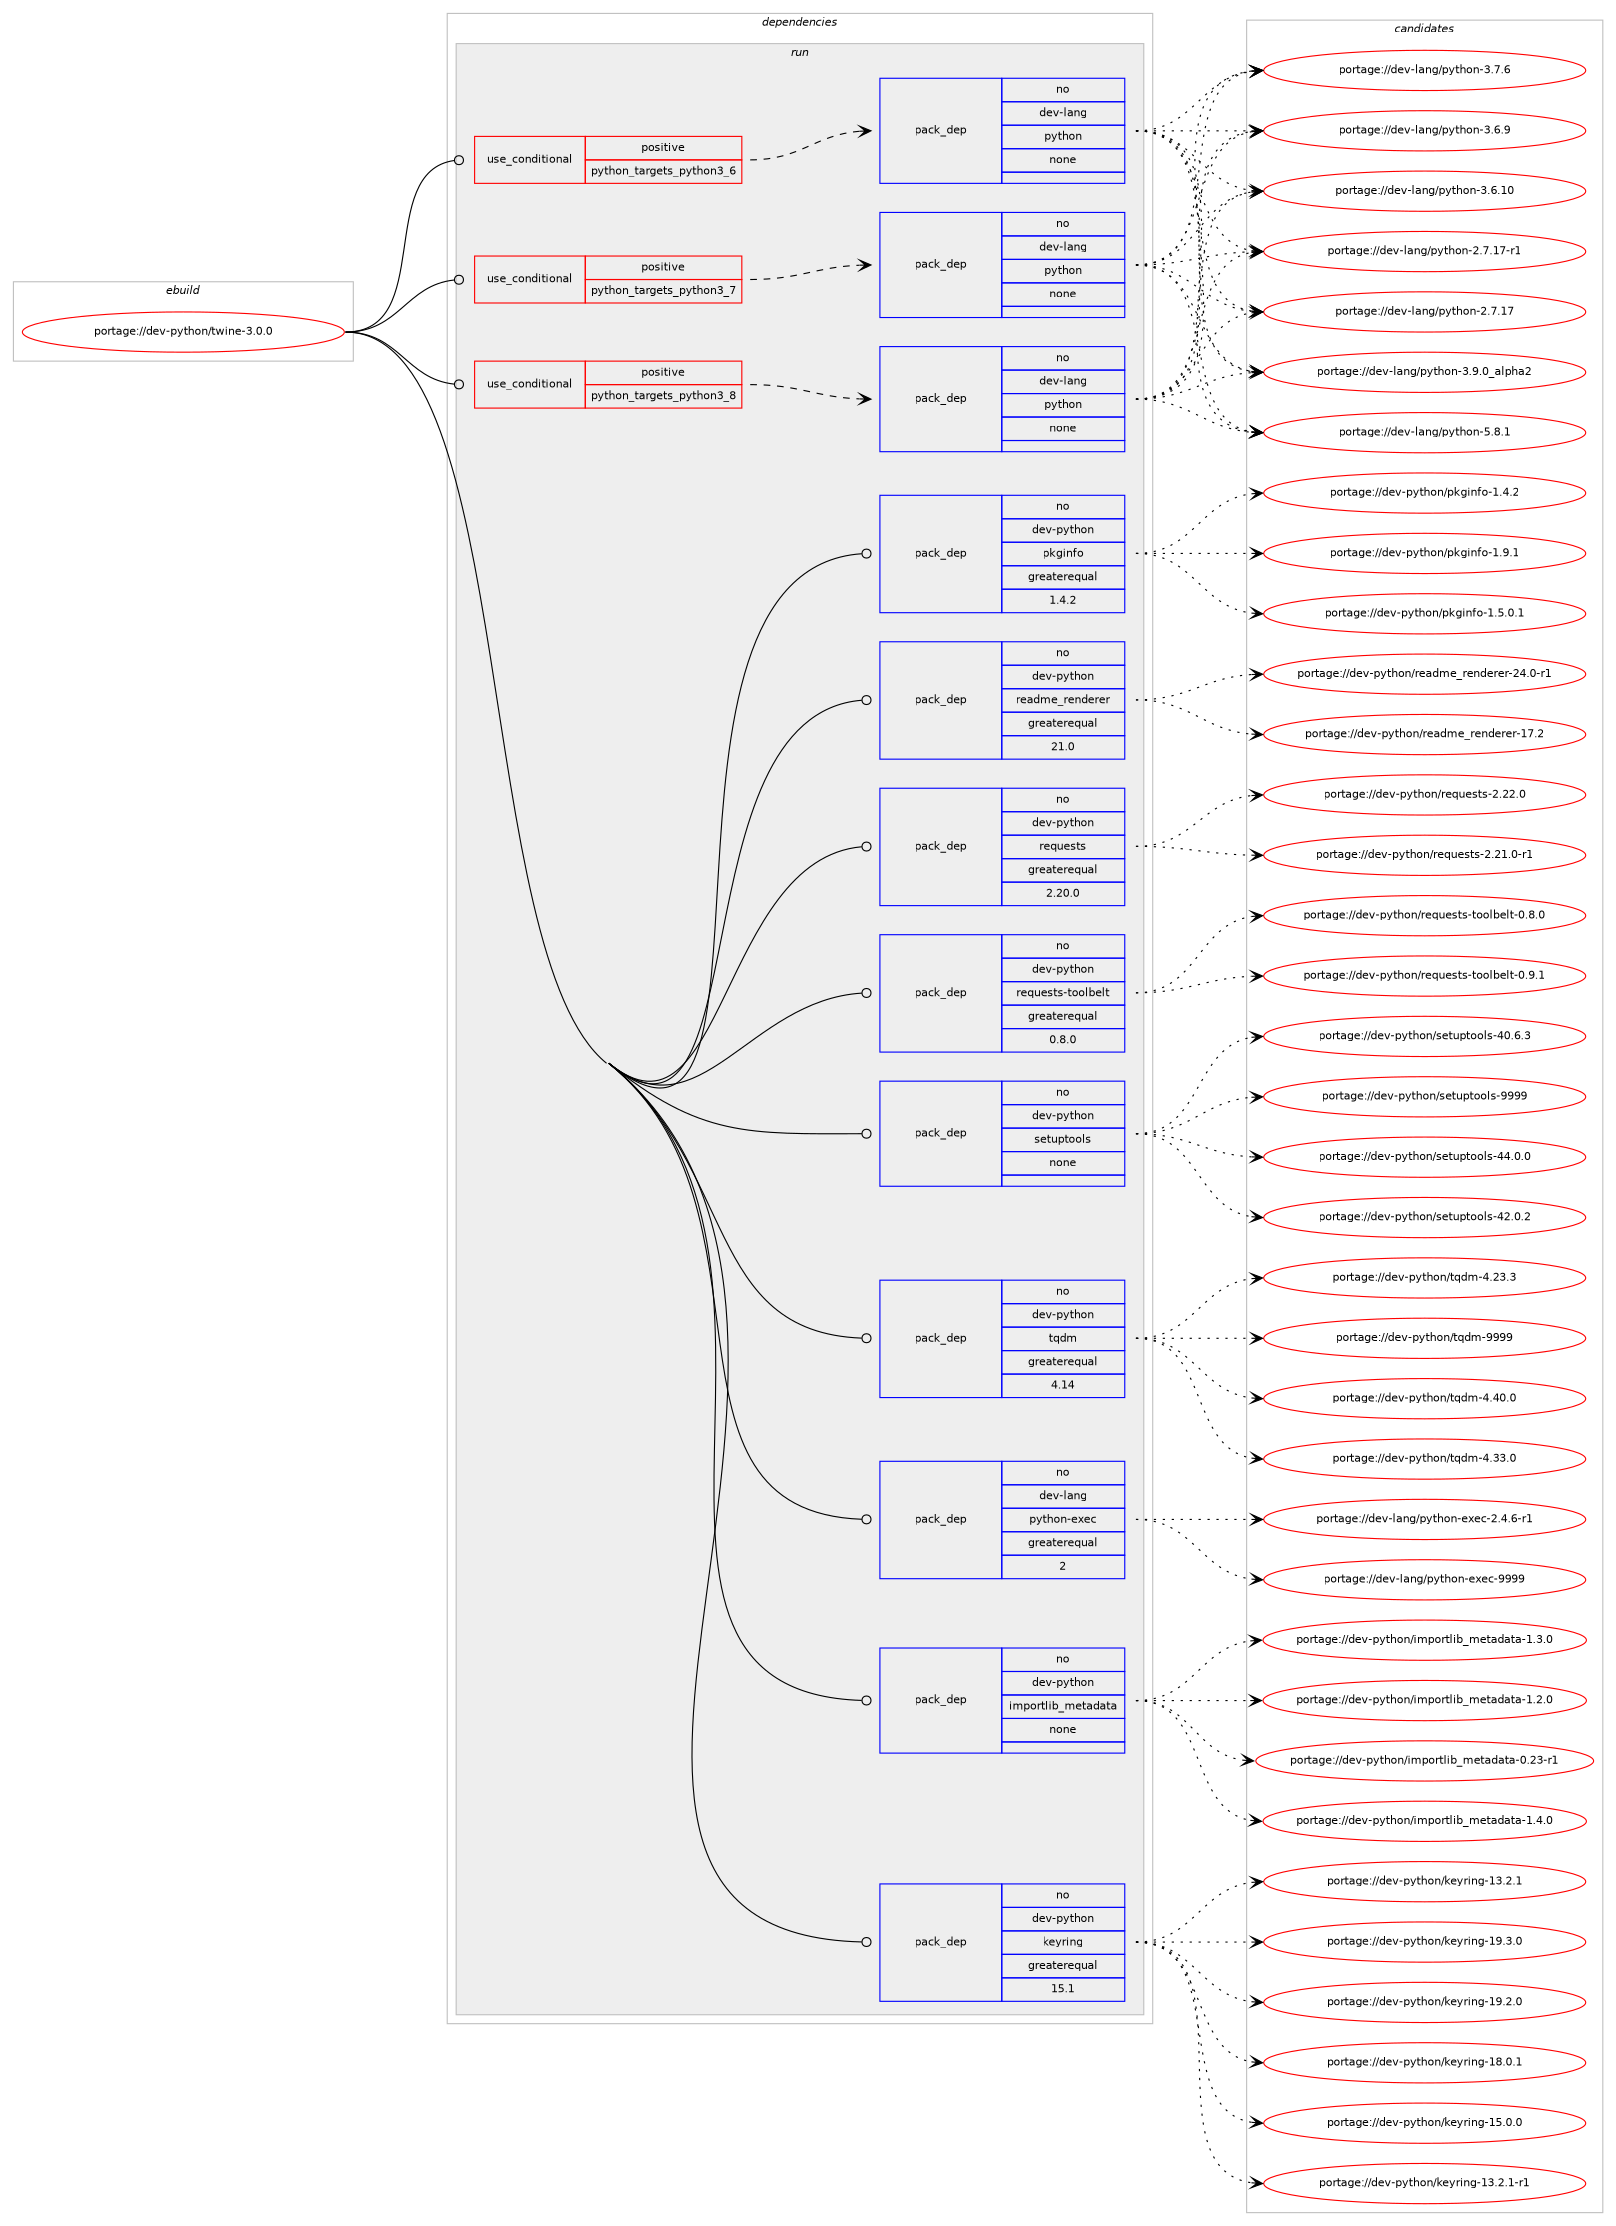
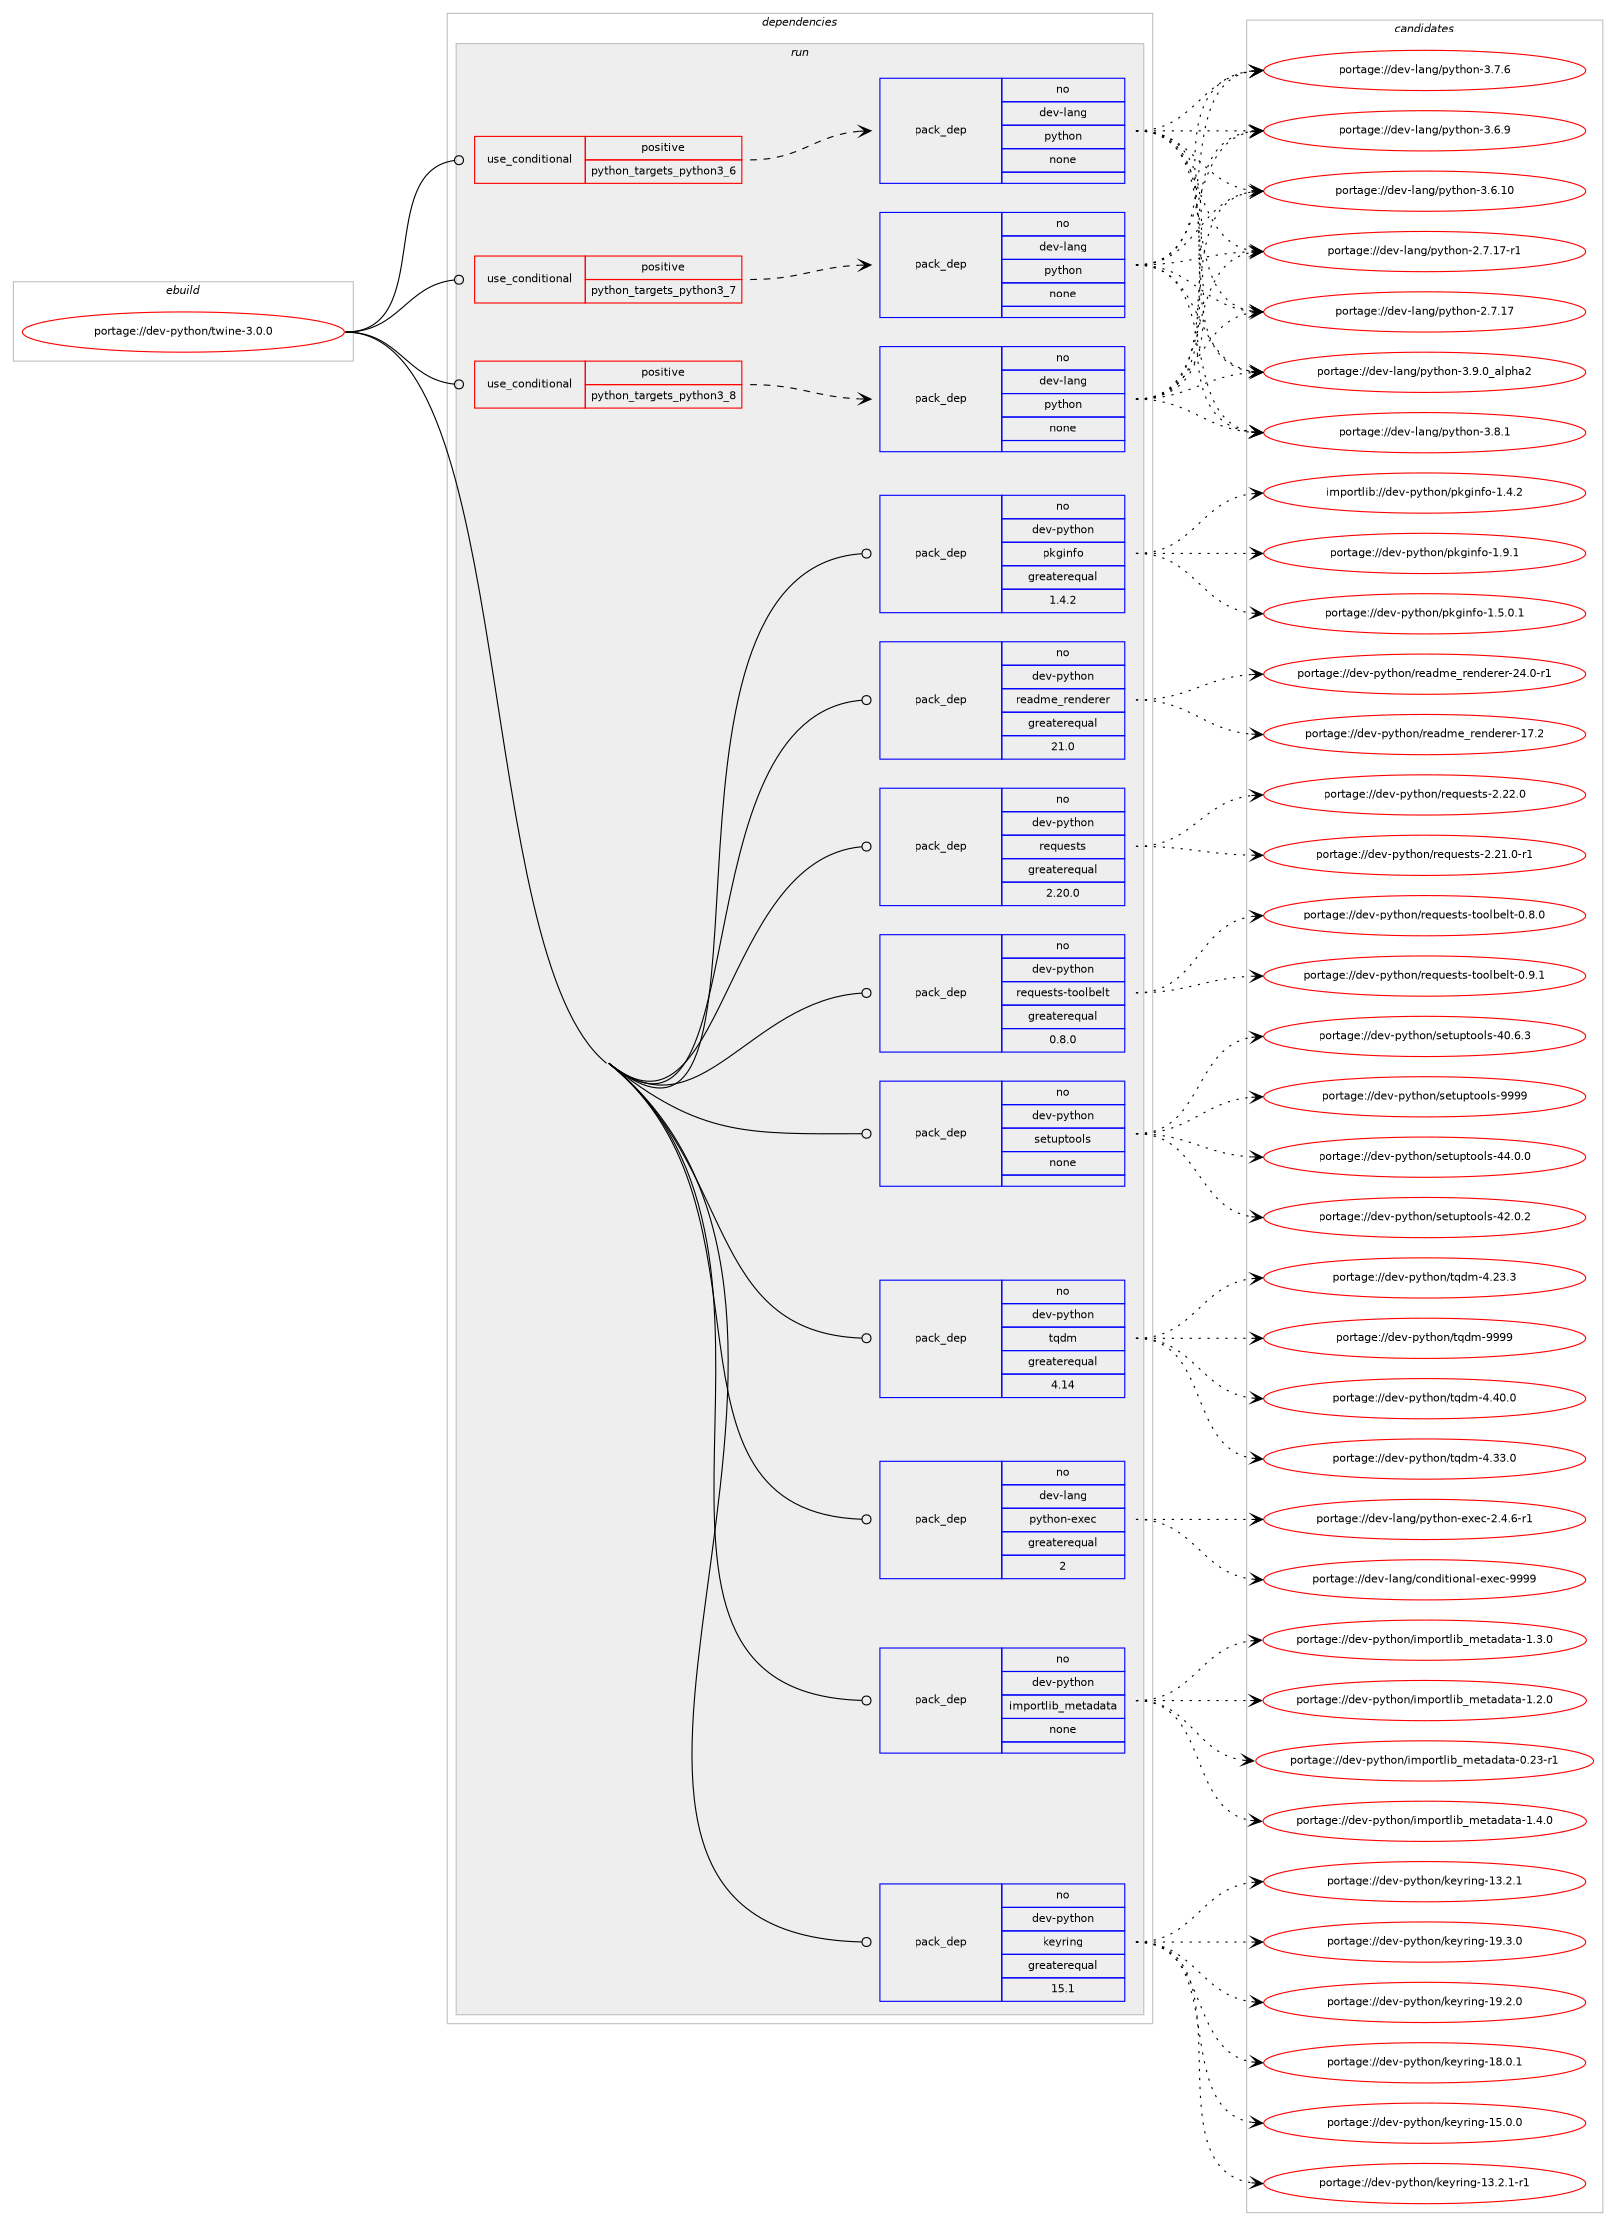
(1425, 433) -> (1425, 433)
(1425, 493) -> (1425, 493)
(1425, 1580) -> (1425, 1580)
